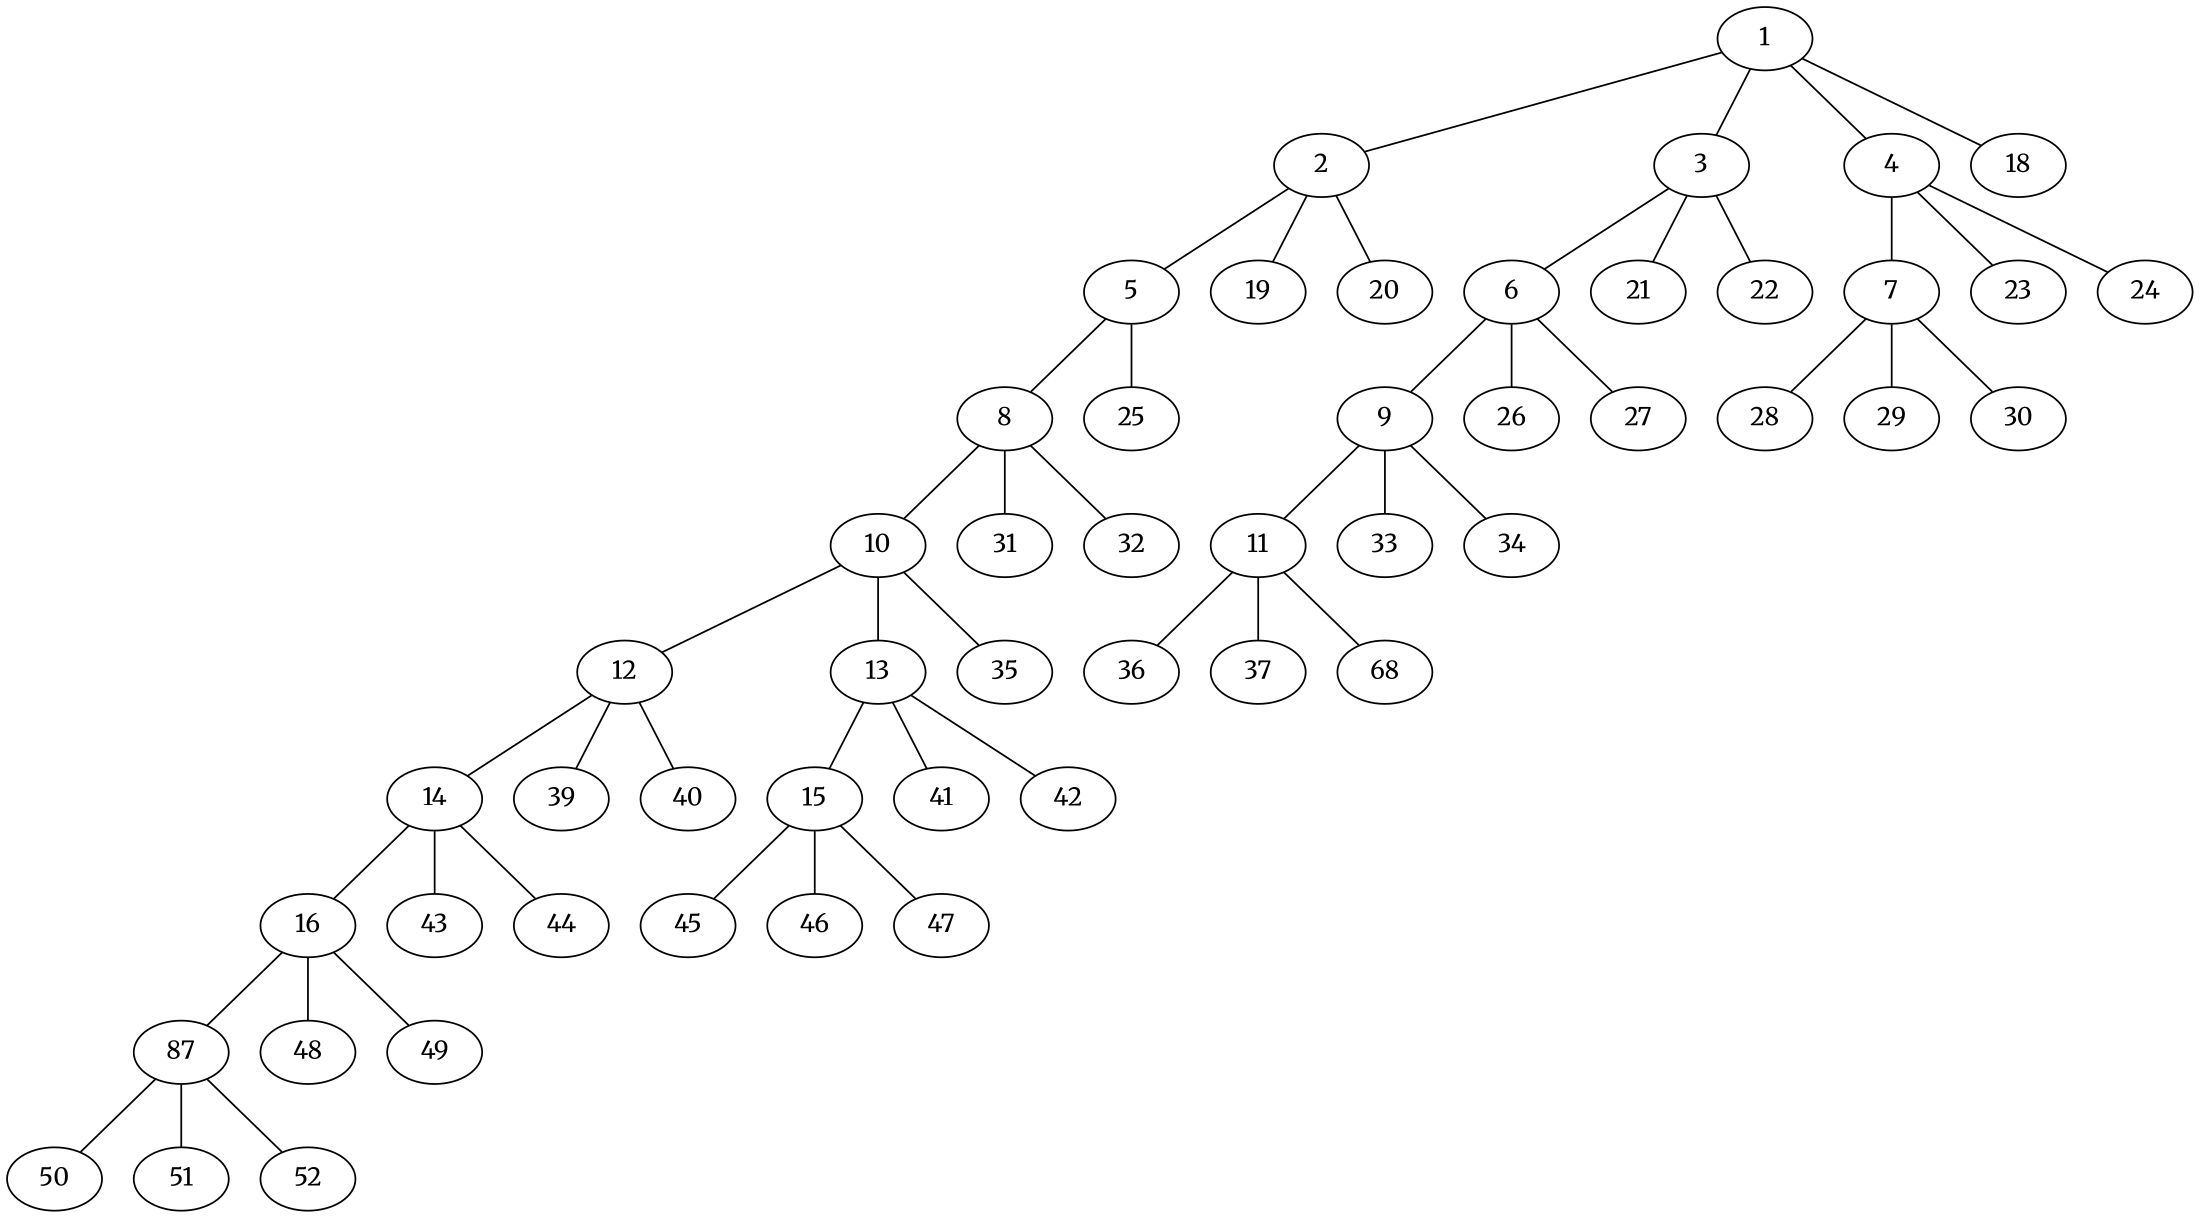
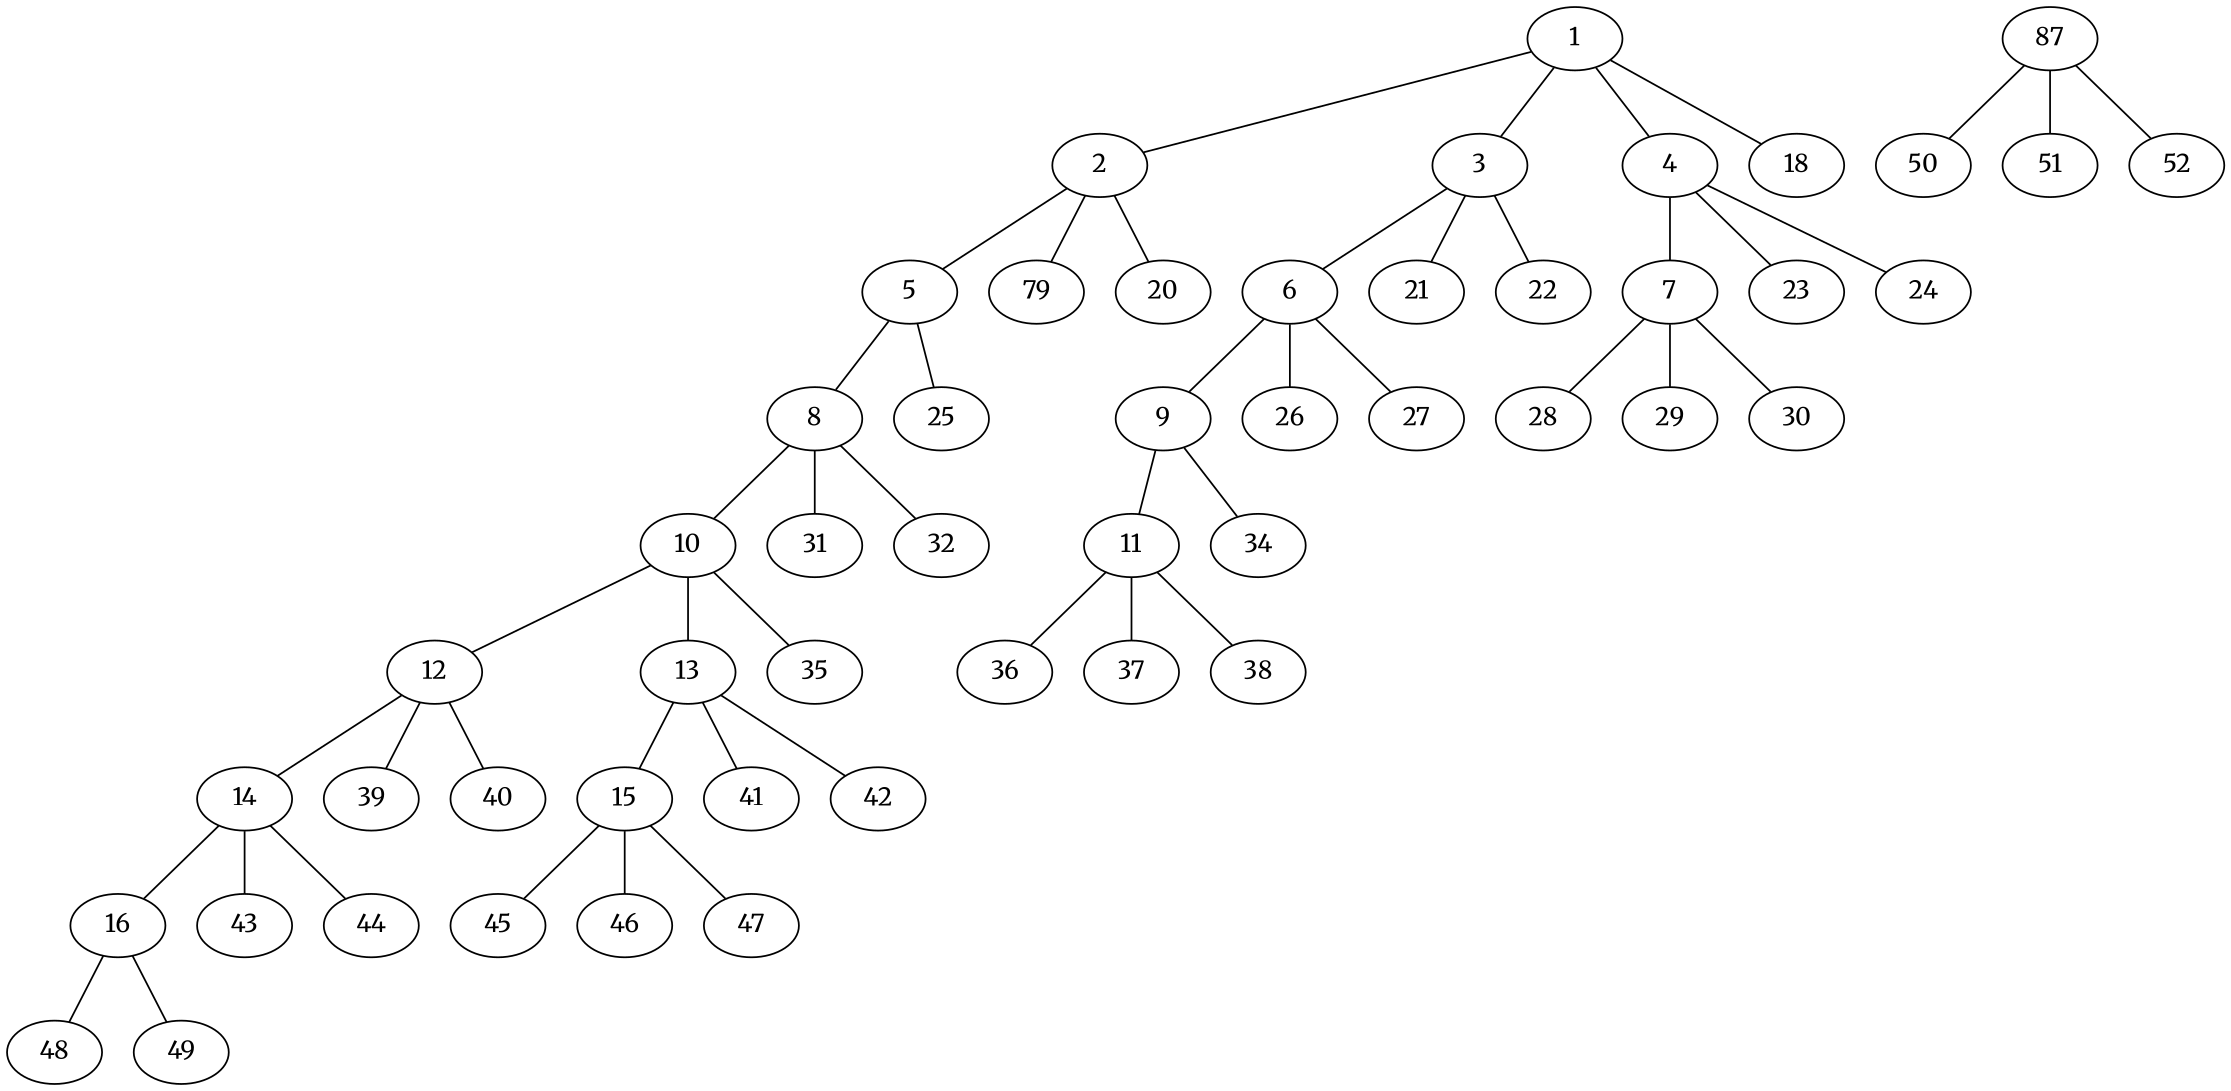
(1258, 292) -> (1036, 292)
(1385, 546) -> none
(1385, 672) -> (1258, 672)
(245, 989) -> none
